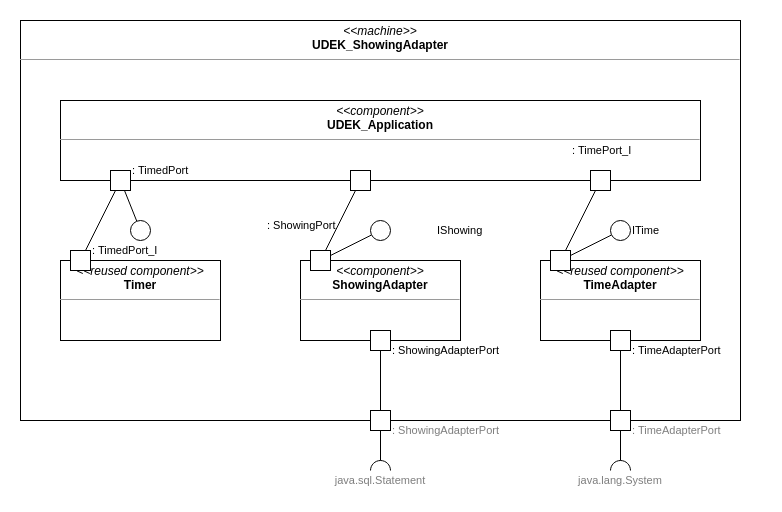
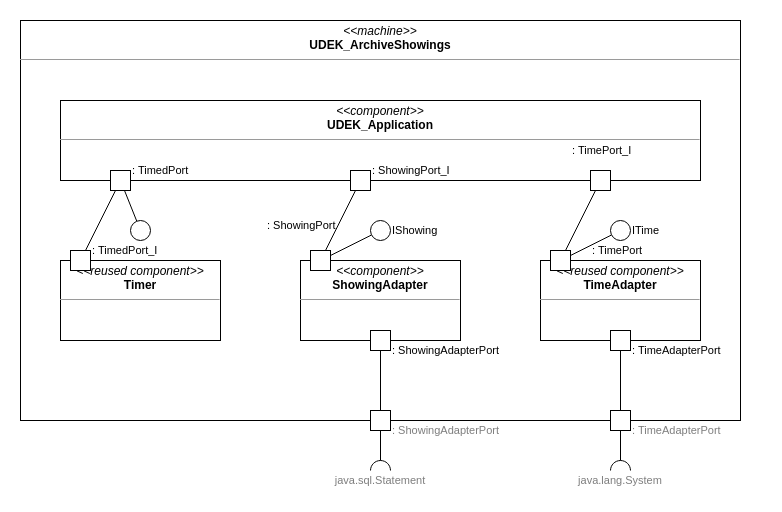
(83, 35) -> (85, 35)
none -> (416, 171)
(486, 231) -> (441, 231)
none -> (636, 251)
